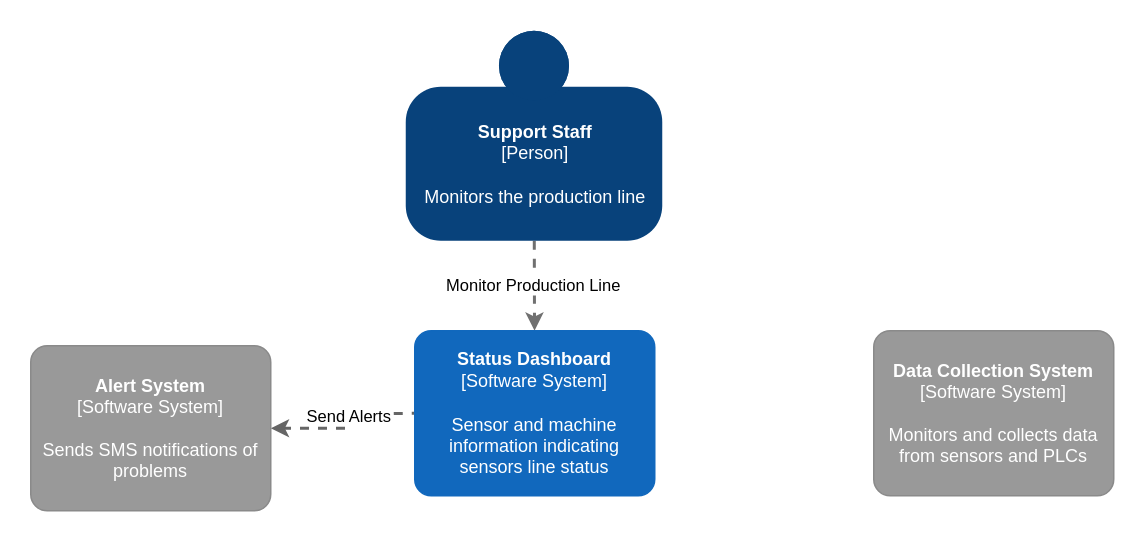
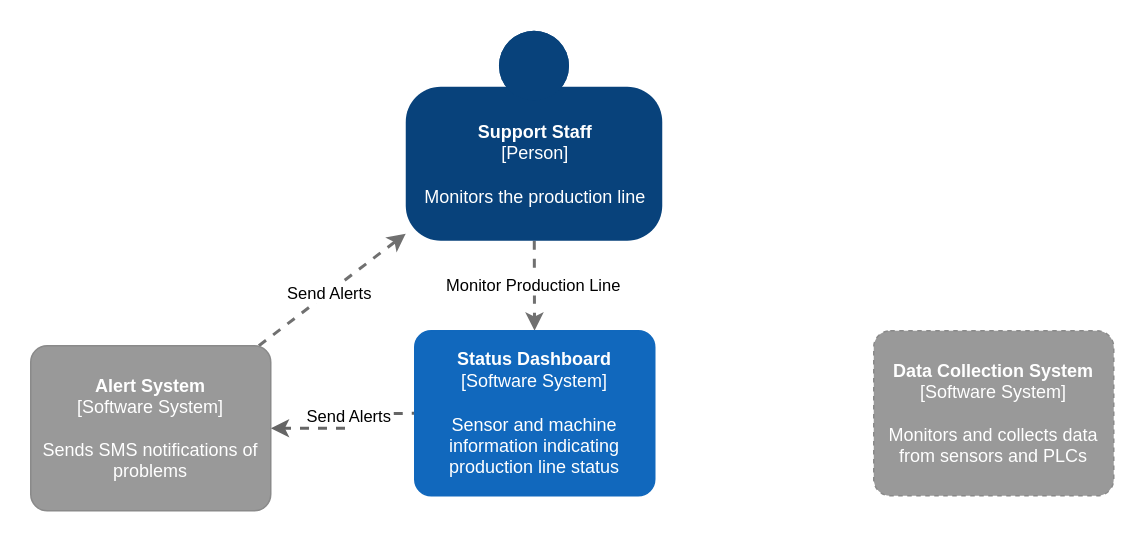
none -> (358, 270)
(535, 413) -> (535, 413)
(994, 413) -> (994, 413)
